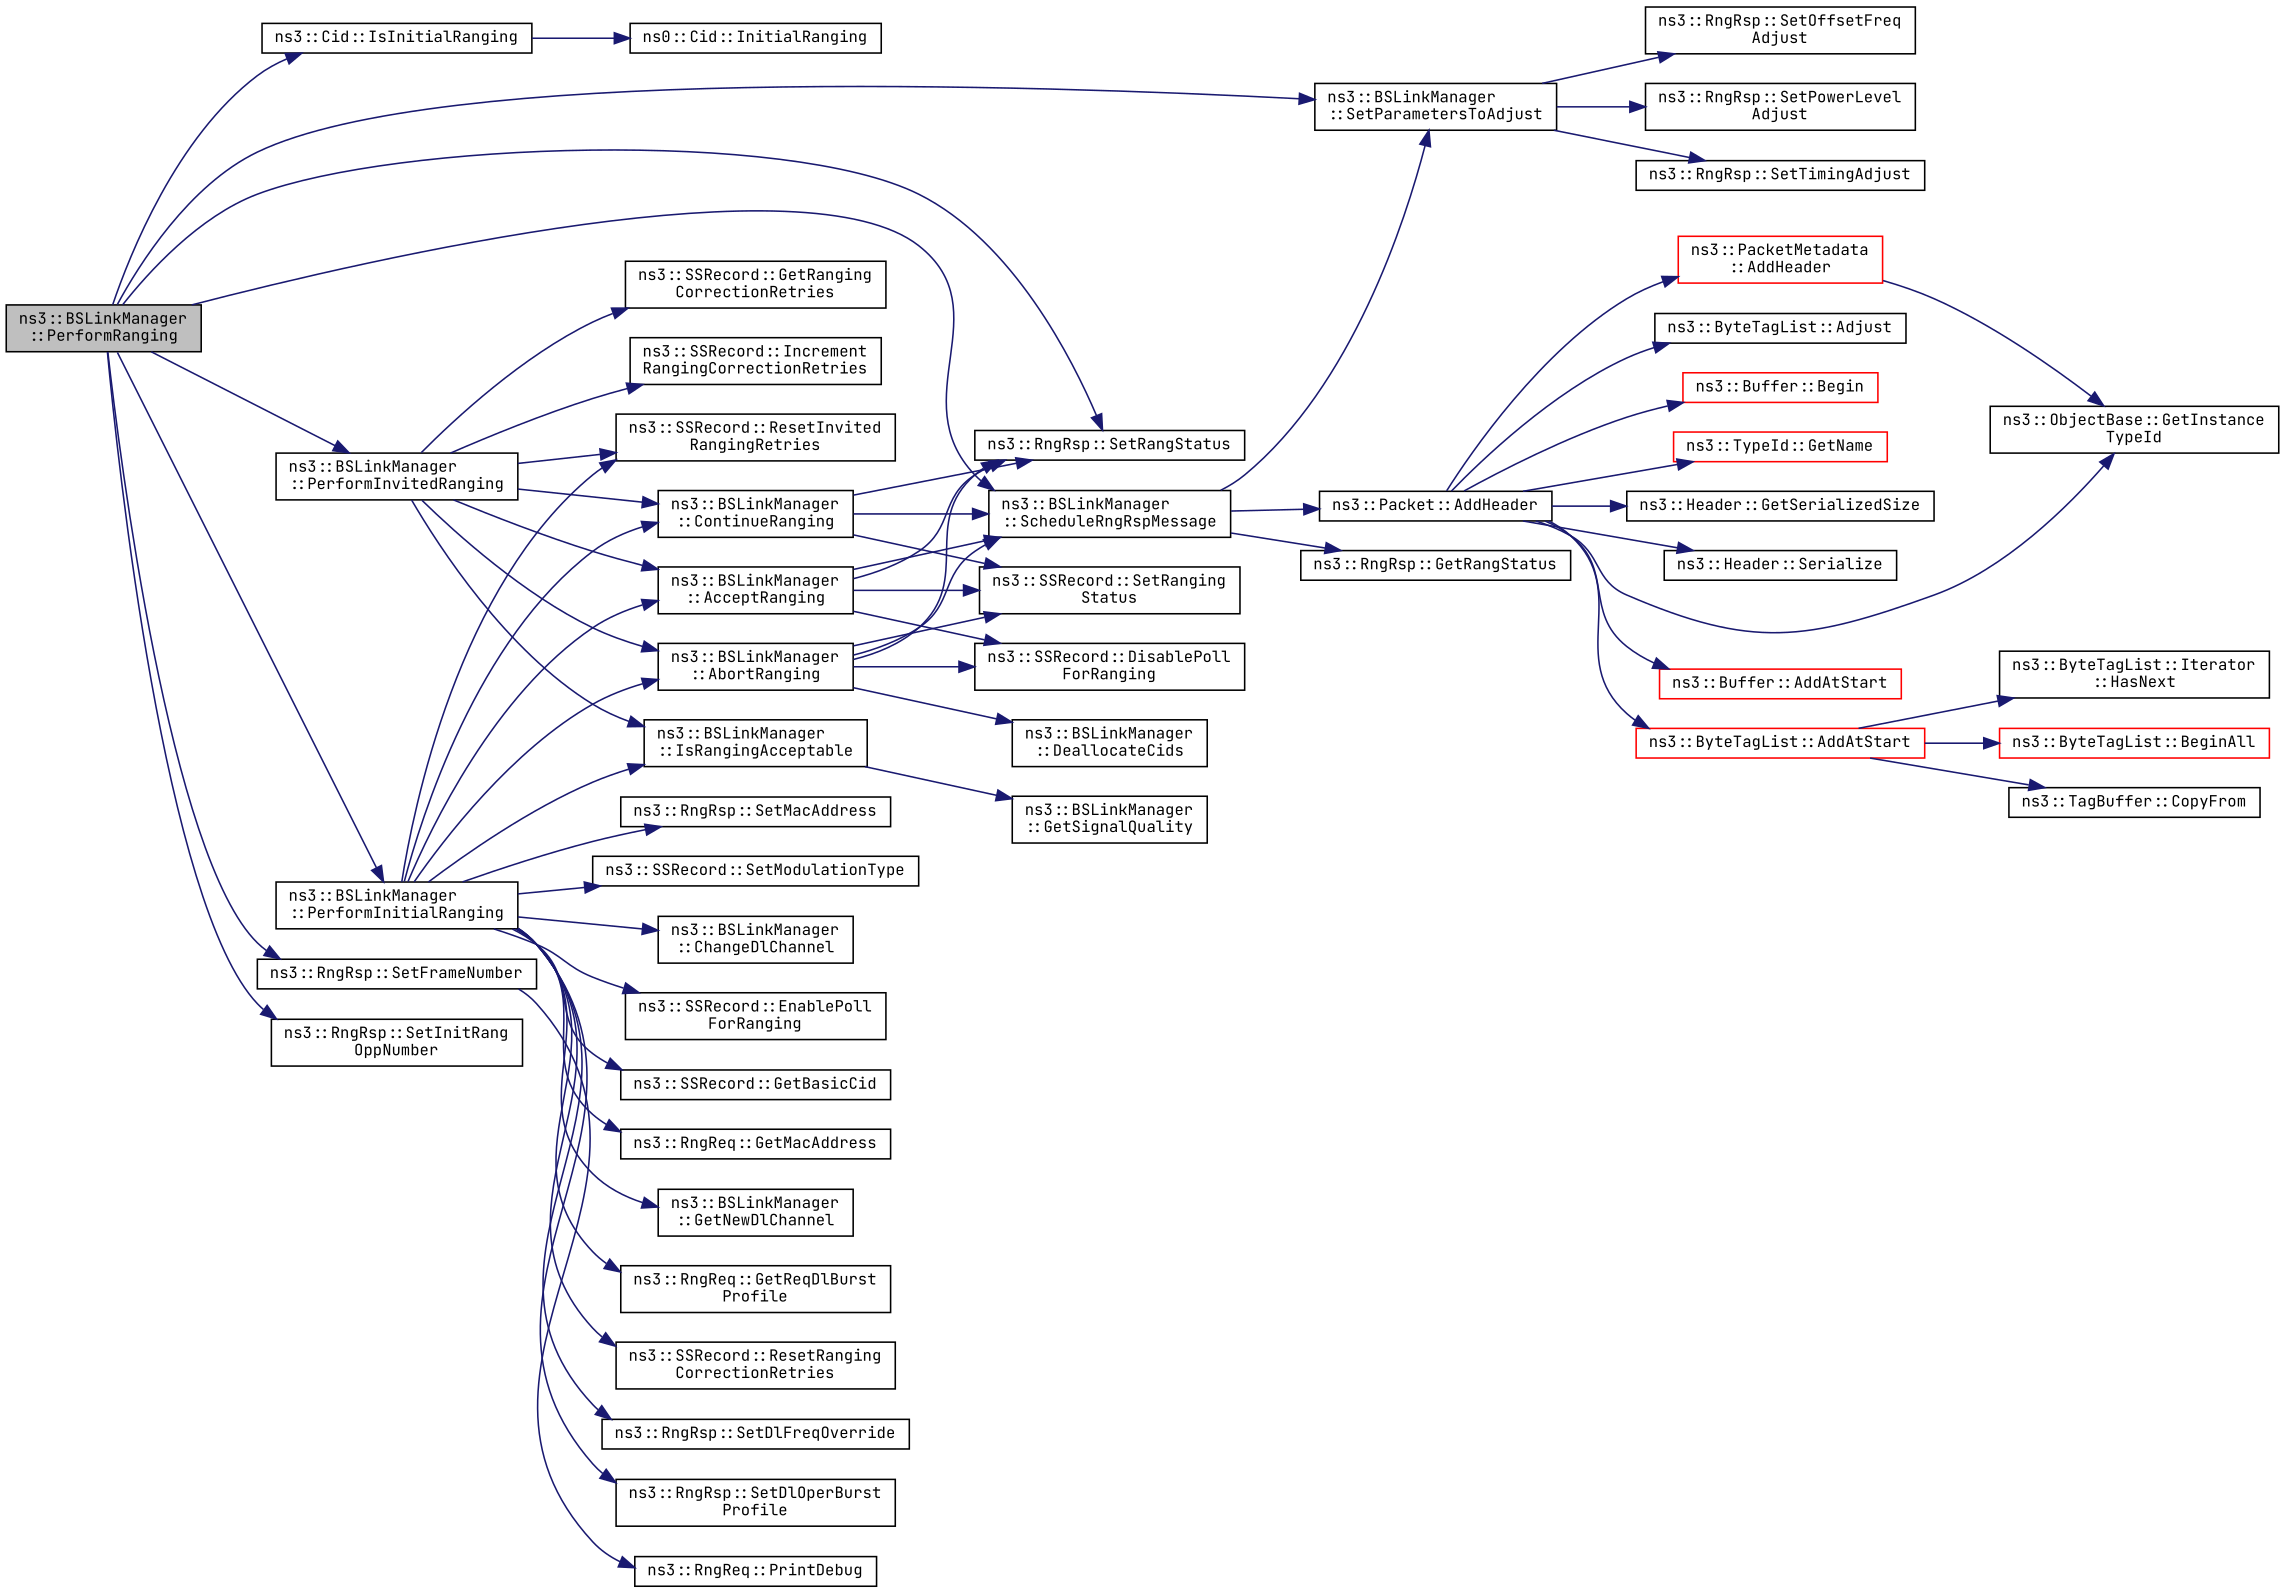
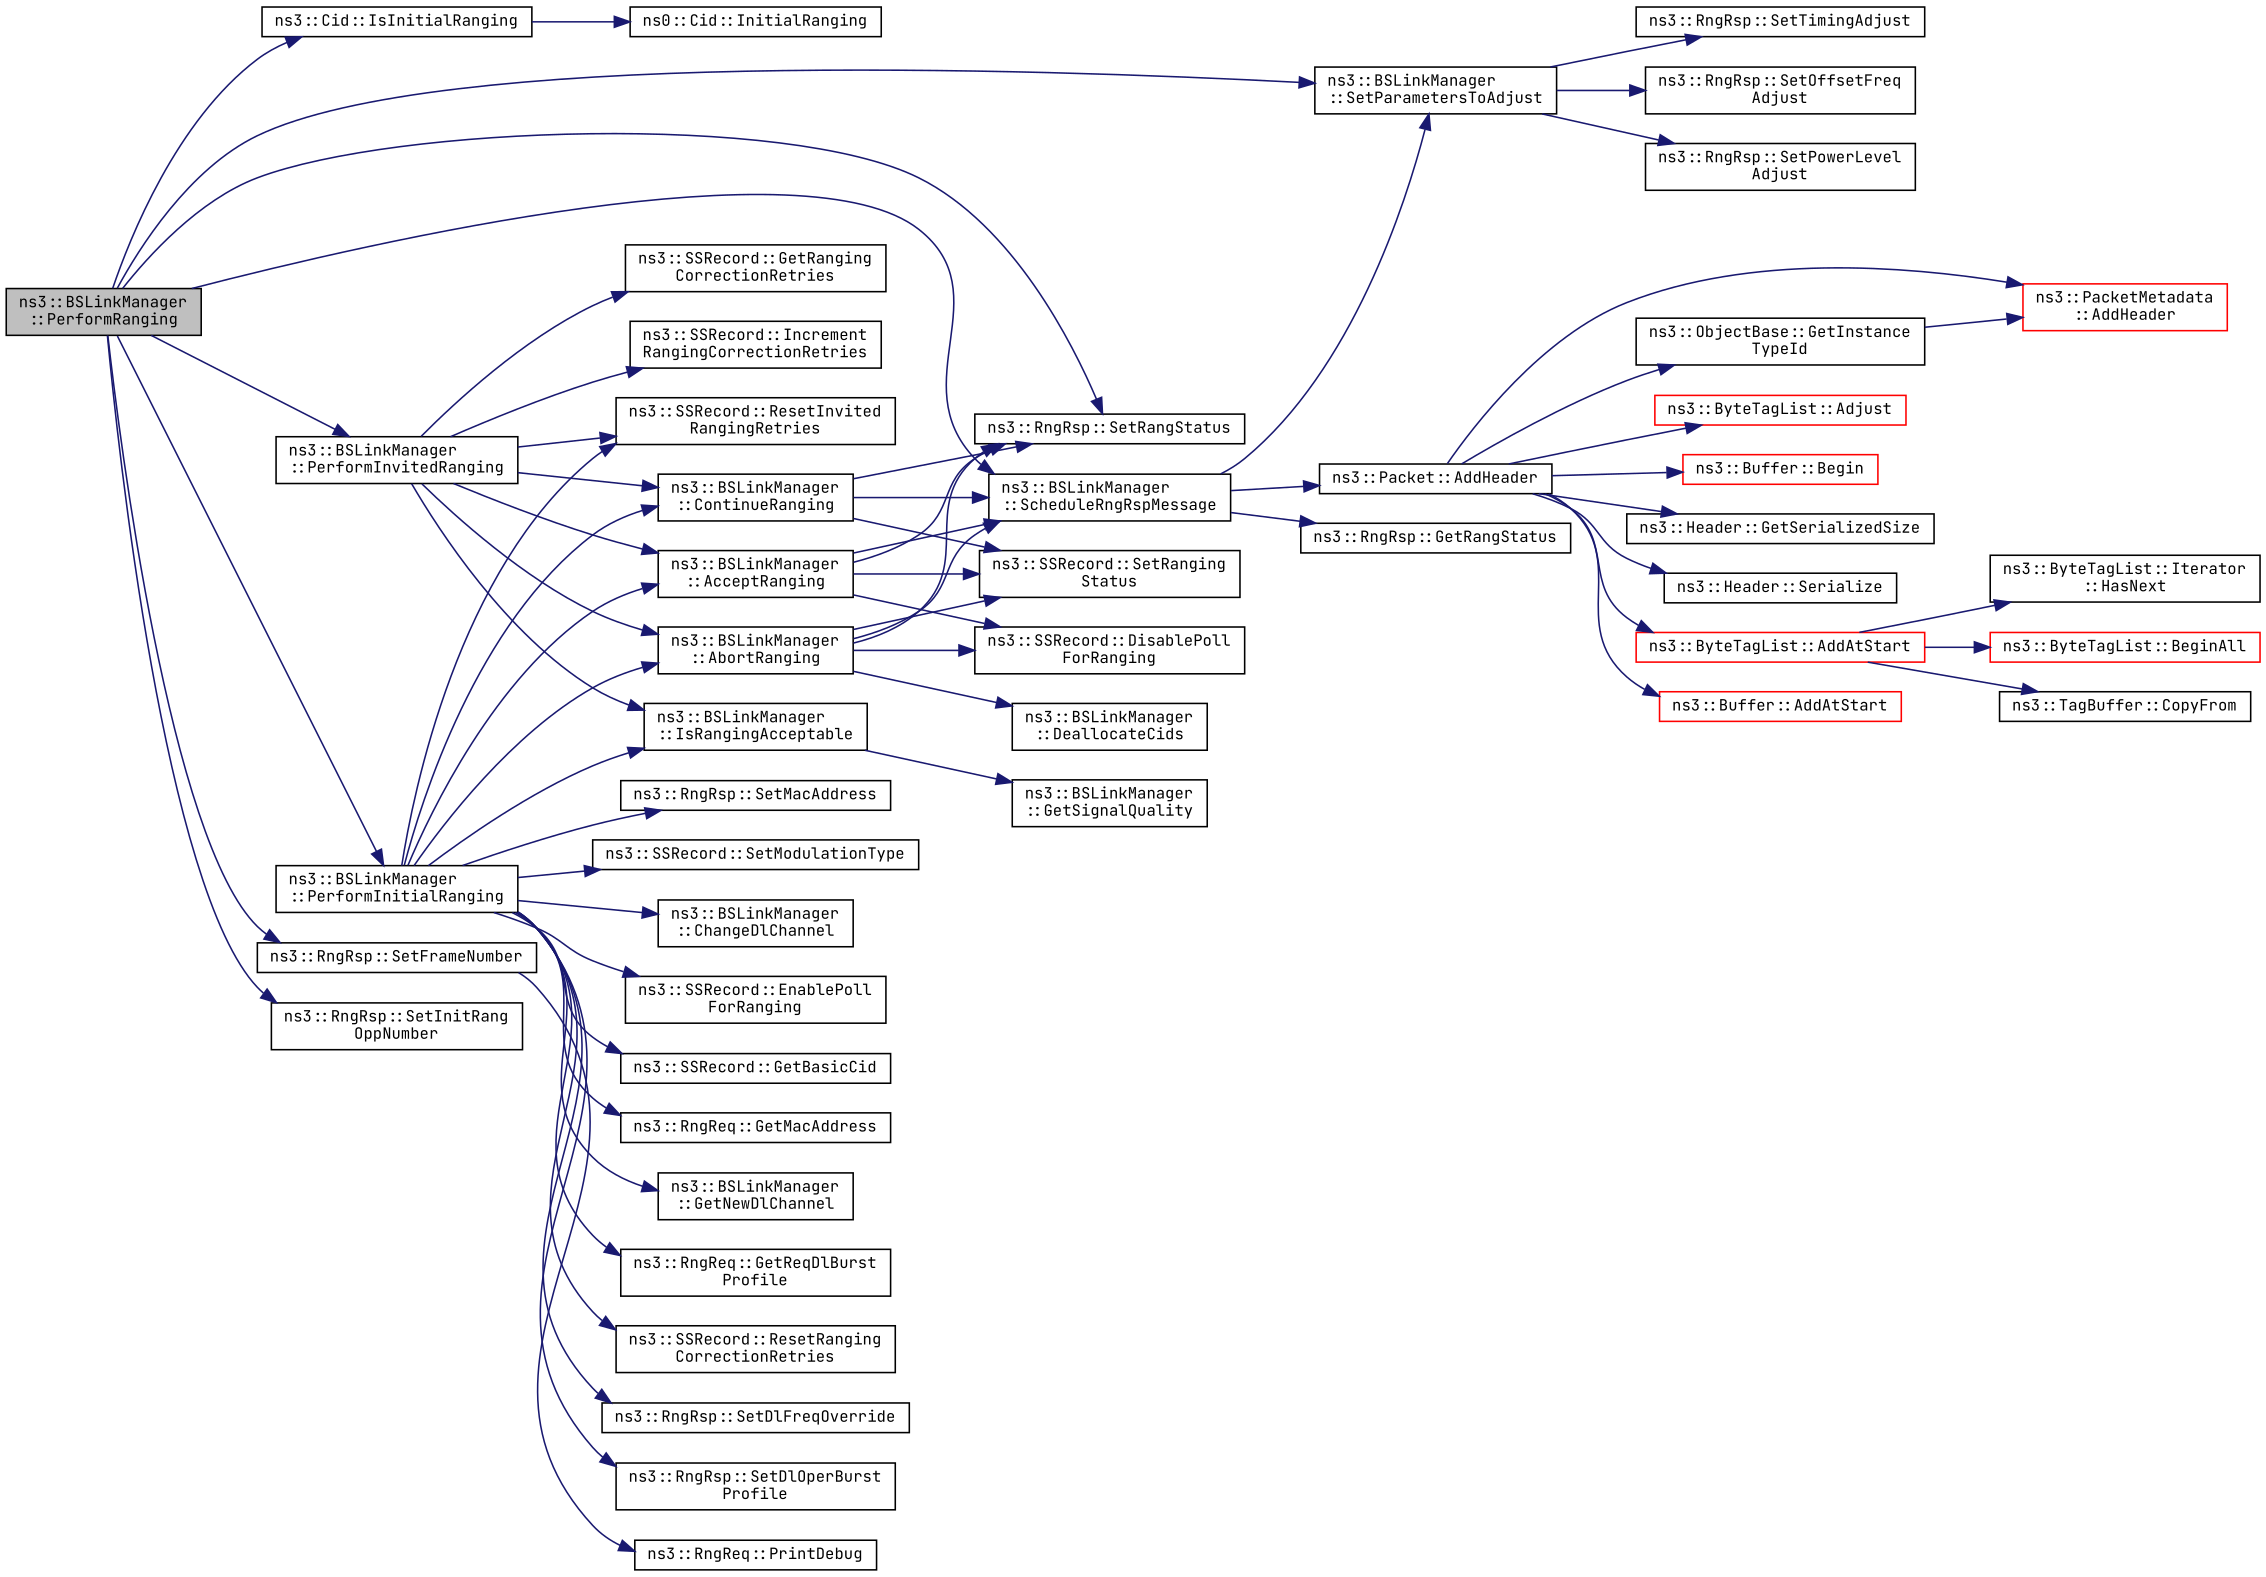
(1780, 328) -> (1780, 410)
(1992, 329) -> (1966, 323)
(1780, 447) -> none
